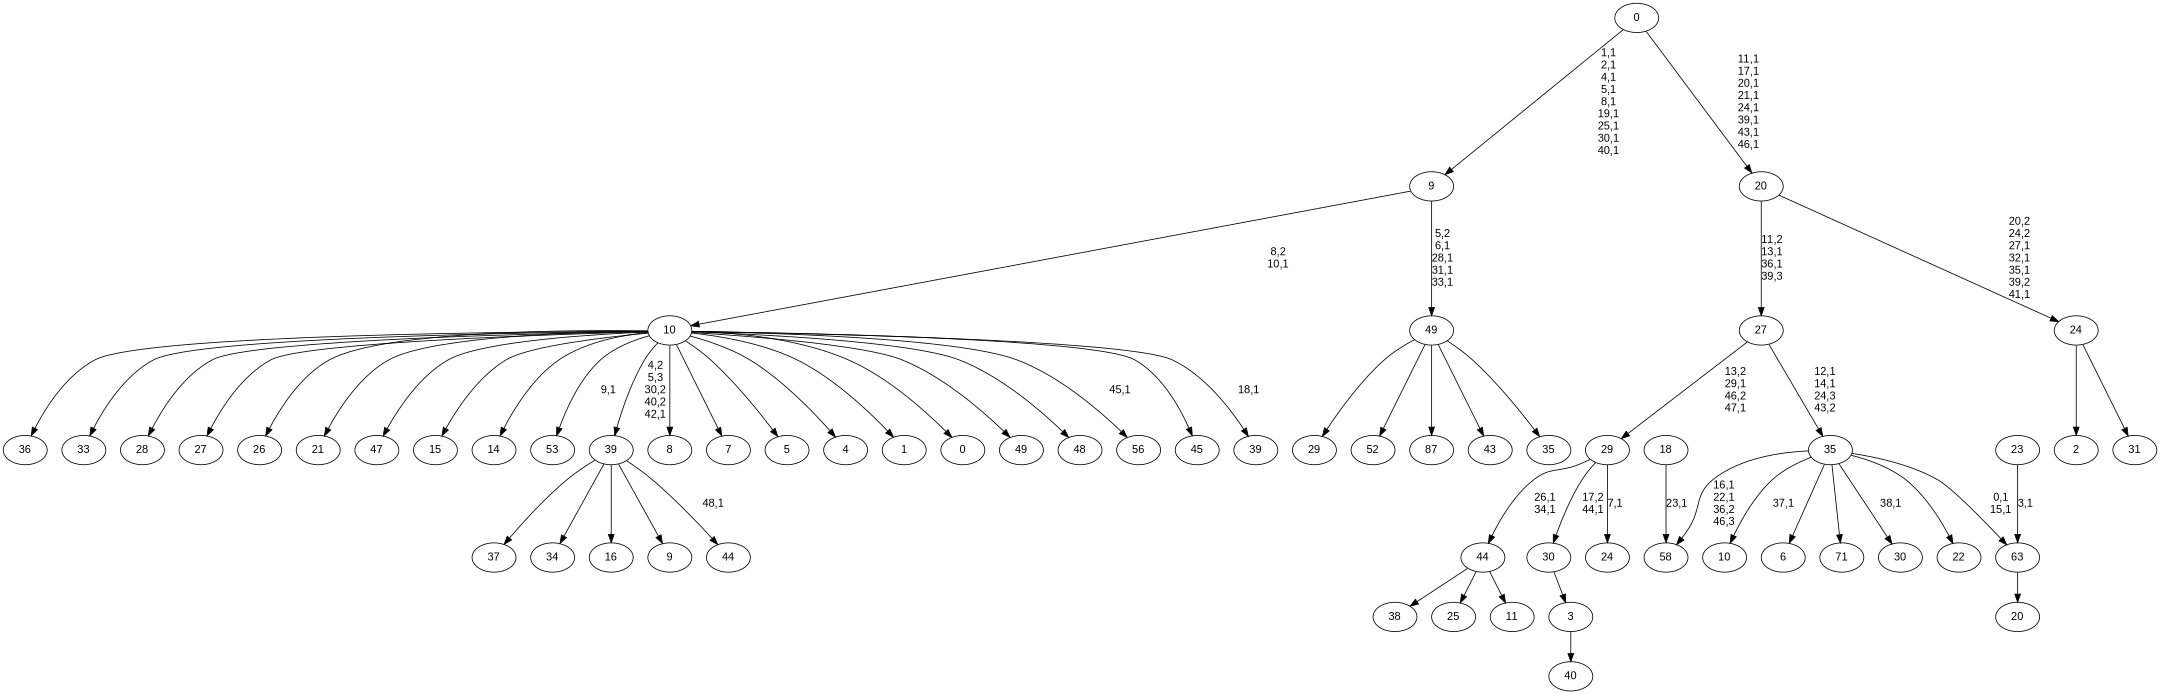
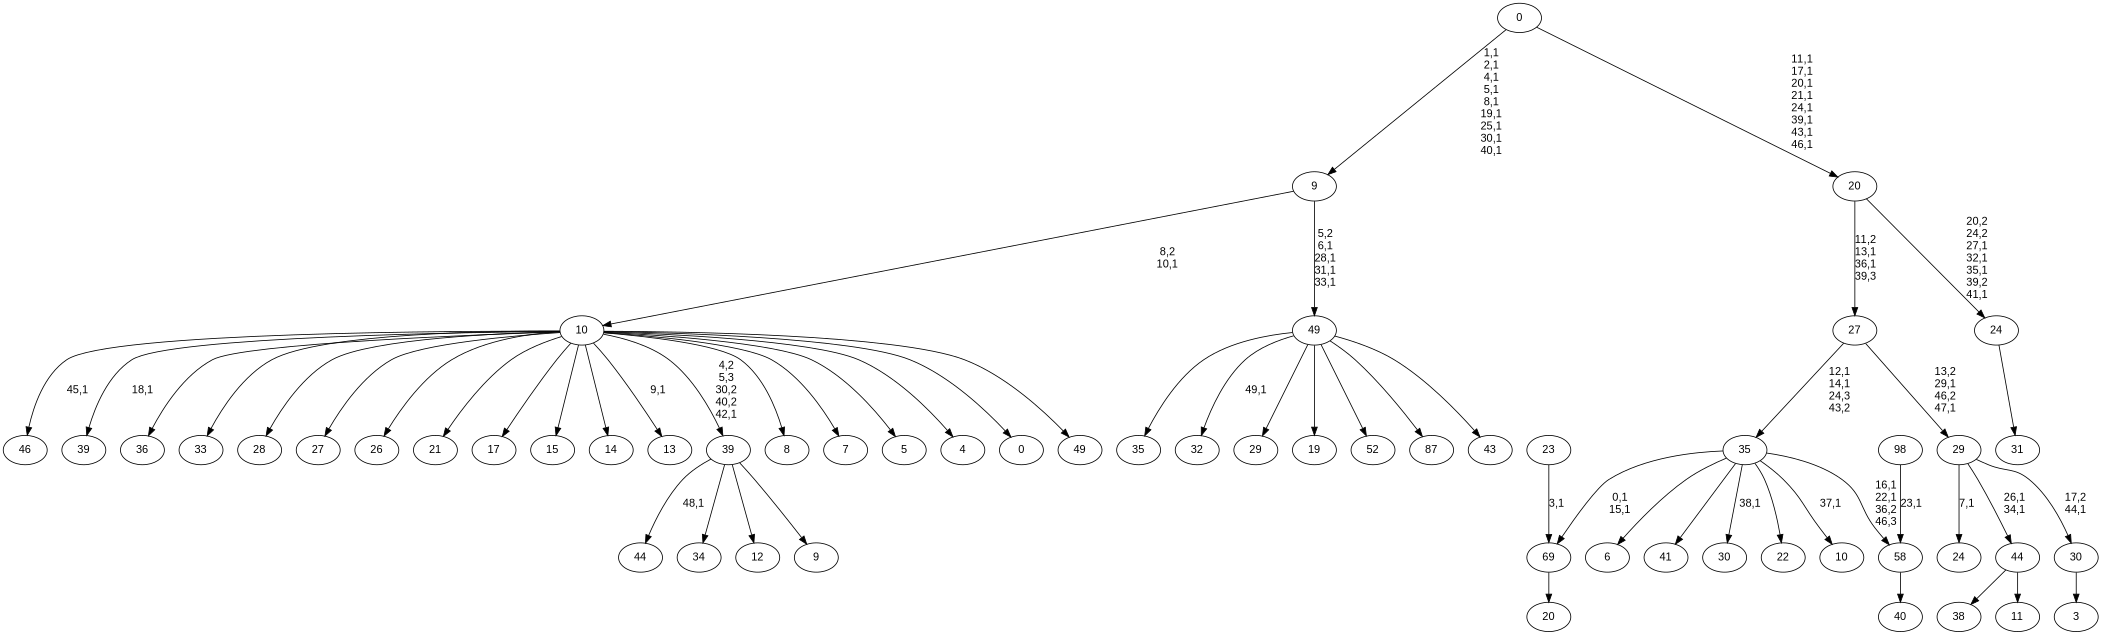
(377, 450) -> (494, 450)
(553, 450) -> (670, 450)
(904, 450) -> none
(1080, 450) -> none
(1139, 450) -> (25, 450)
(1197, 450) -> none
none -> (1197, 450)
none -> (1314, 450)
(1666, 450) -> (1900, 450)
(2076, 450) -> none
(494, 558) -> none
(611, 558) -> (758, 558)
(1842, 558) -> (1666, 558)
(2018, 558) -> (1549, 558)
(1454, 617) -> none
(1571, 643) -> (1900, 583)
